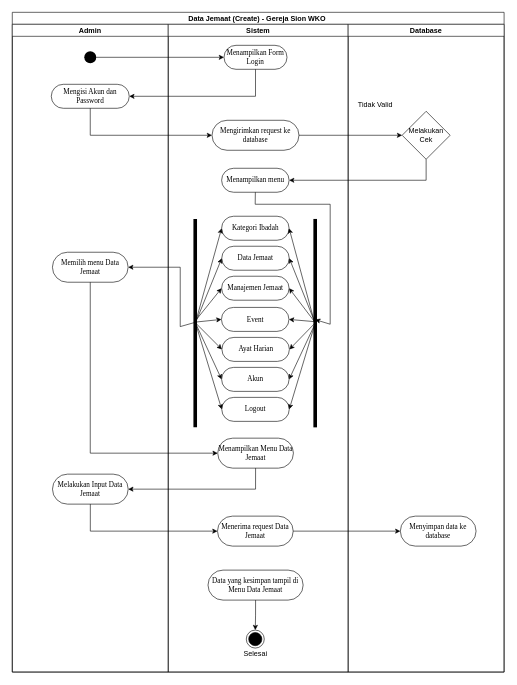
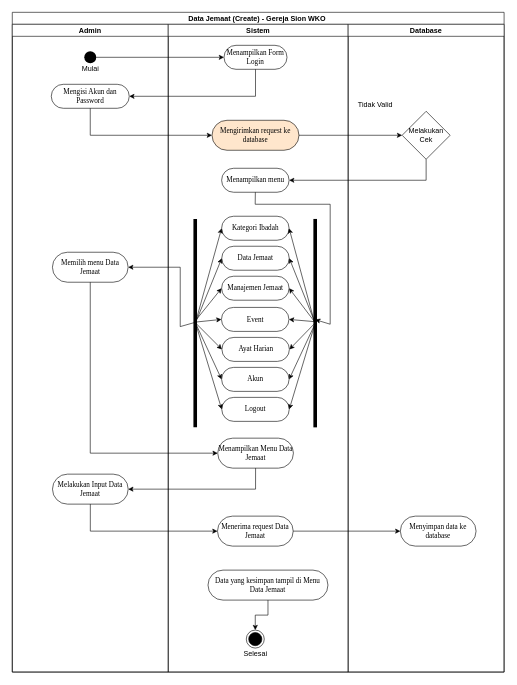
none -> (90, 69)
(256, 135) -> (256, 135)
(256, 585) -> (268, 585)
